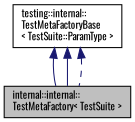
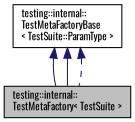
(67, 102) -> (67, 102)
